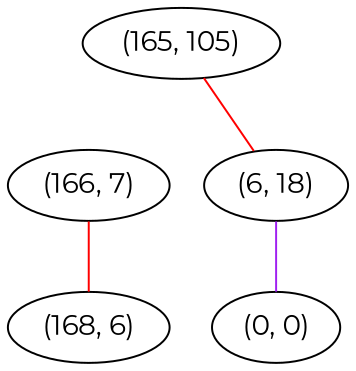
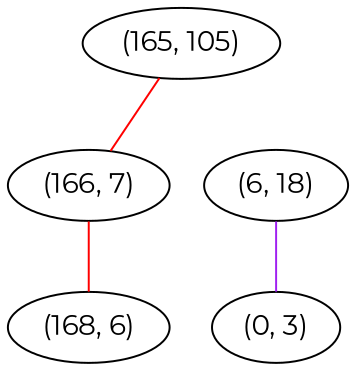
(229, 115) -> (135, 115)
(276, 327) -> (276, 327)
